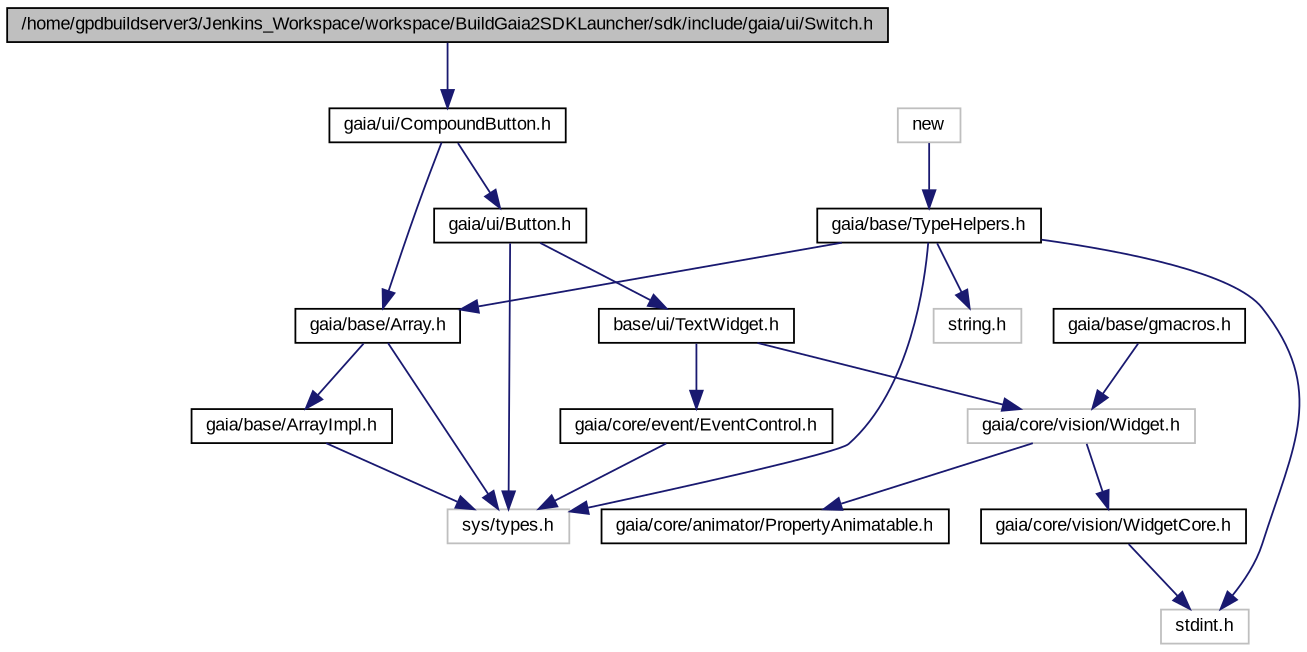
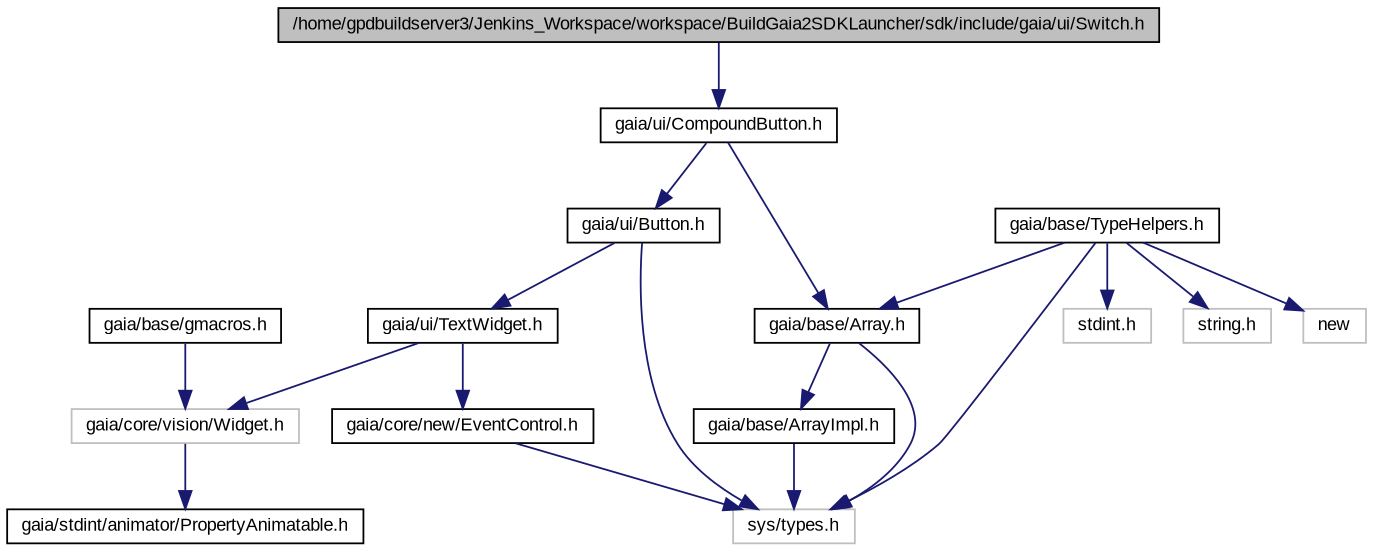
(929, 166) -> (1215, 273)
(696, 326) -> (463, 326)
(696, 426) -> (463, 426)
(775, 526) -> (185, 526)
(1114, 526) -> none
